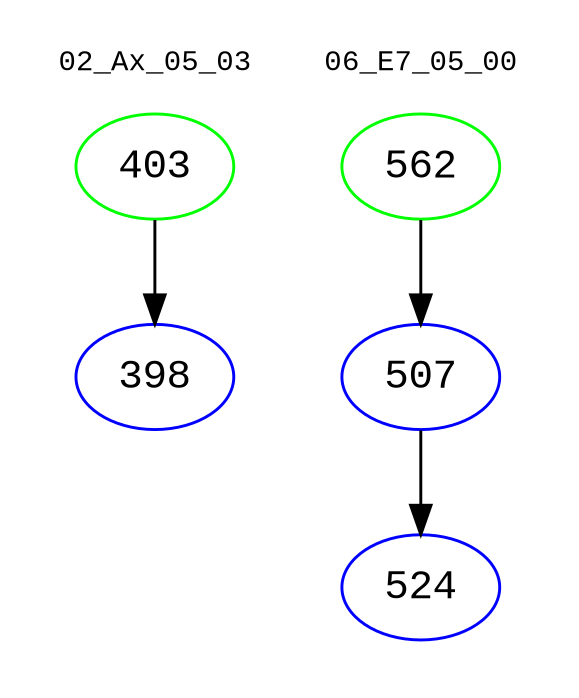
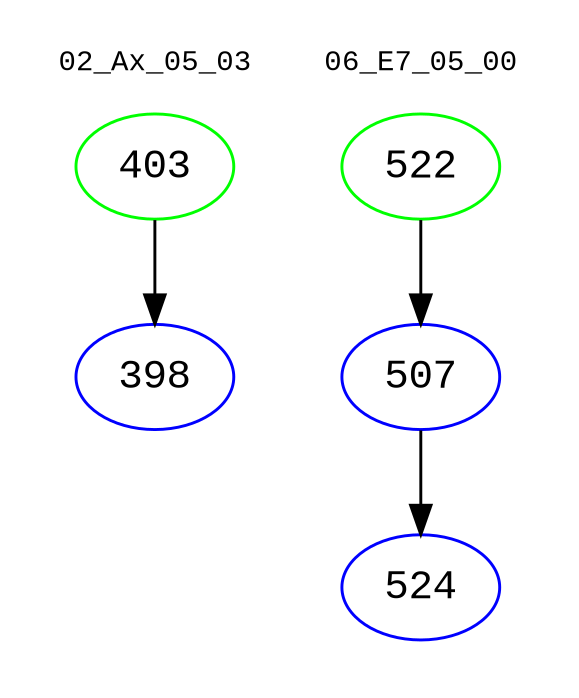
(421, 167) -> (421, 167)
